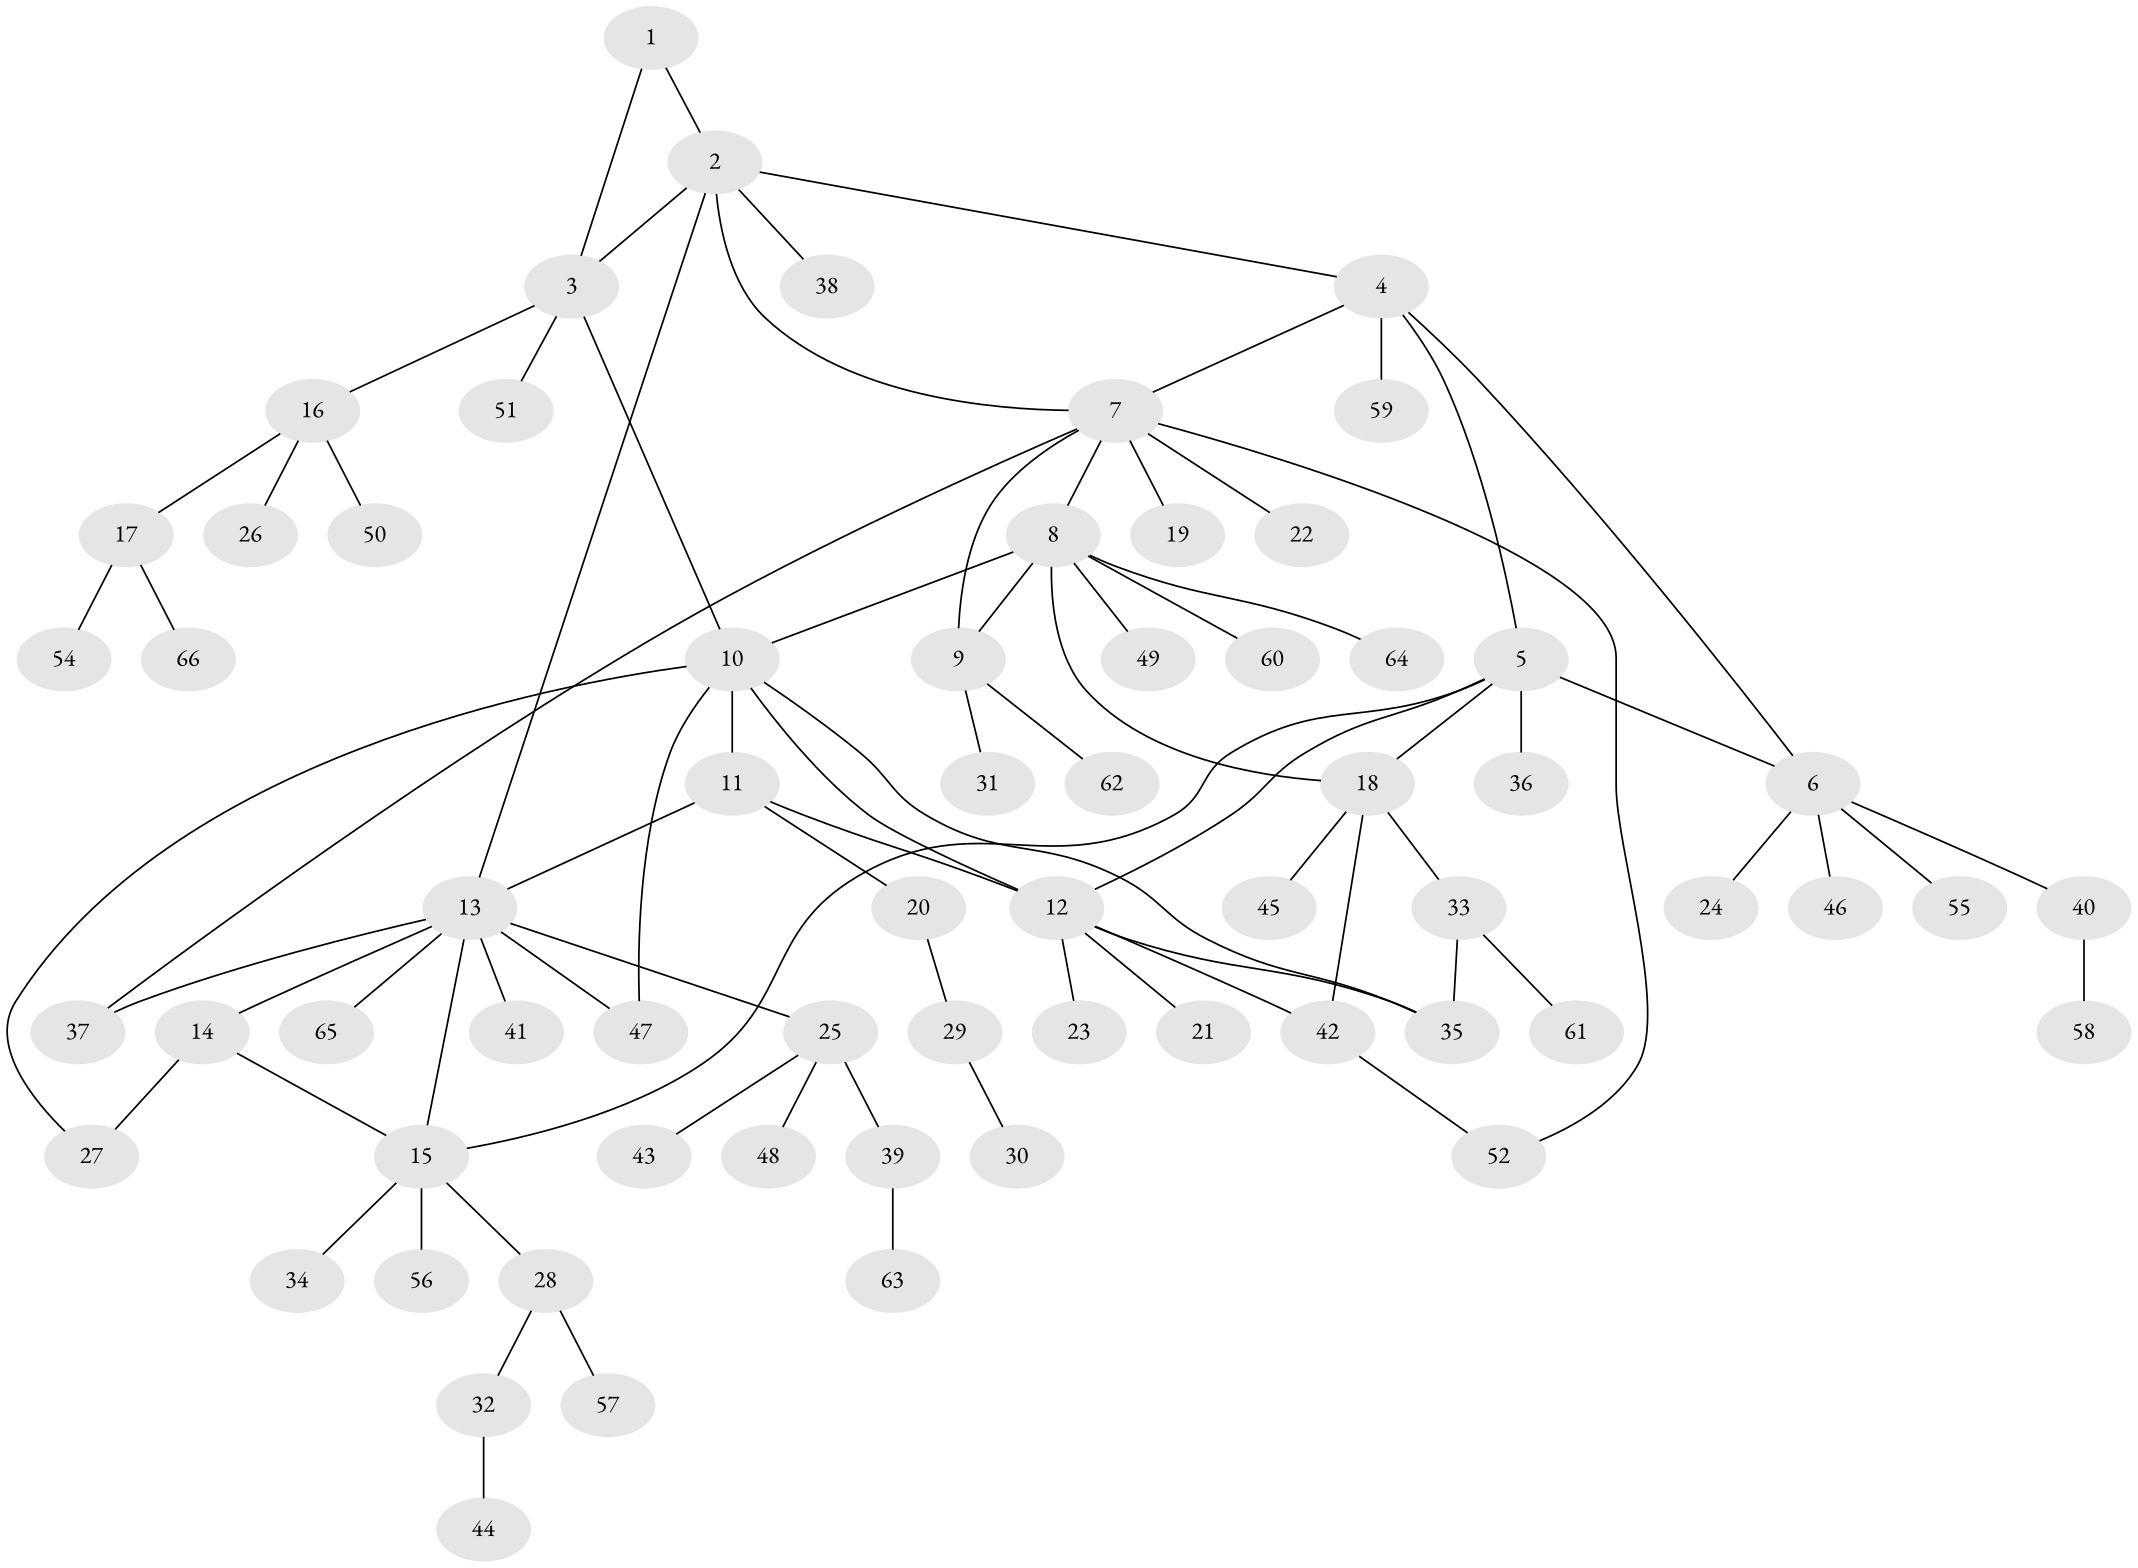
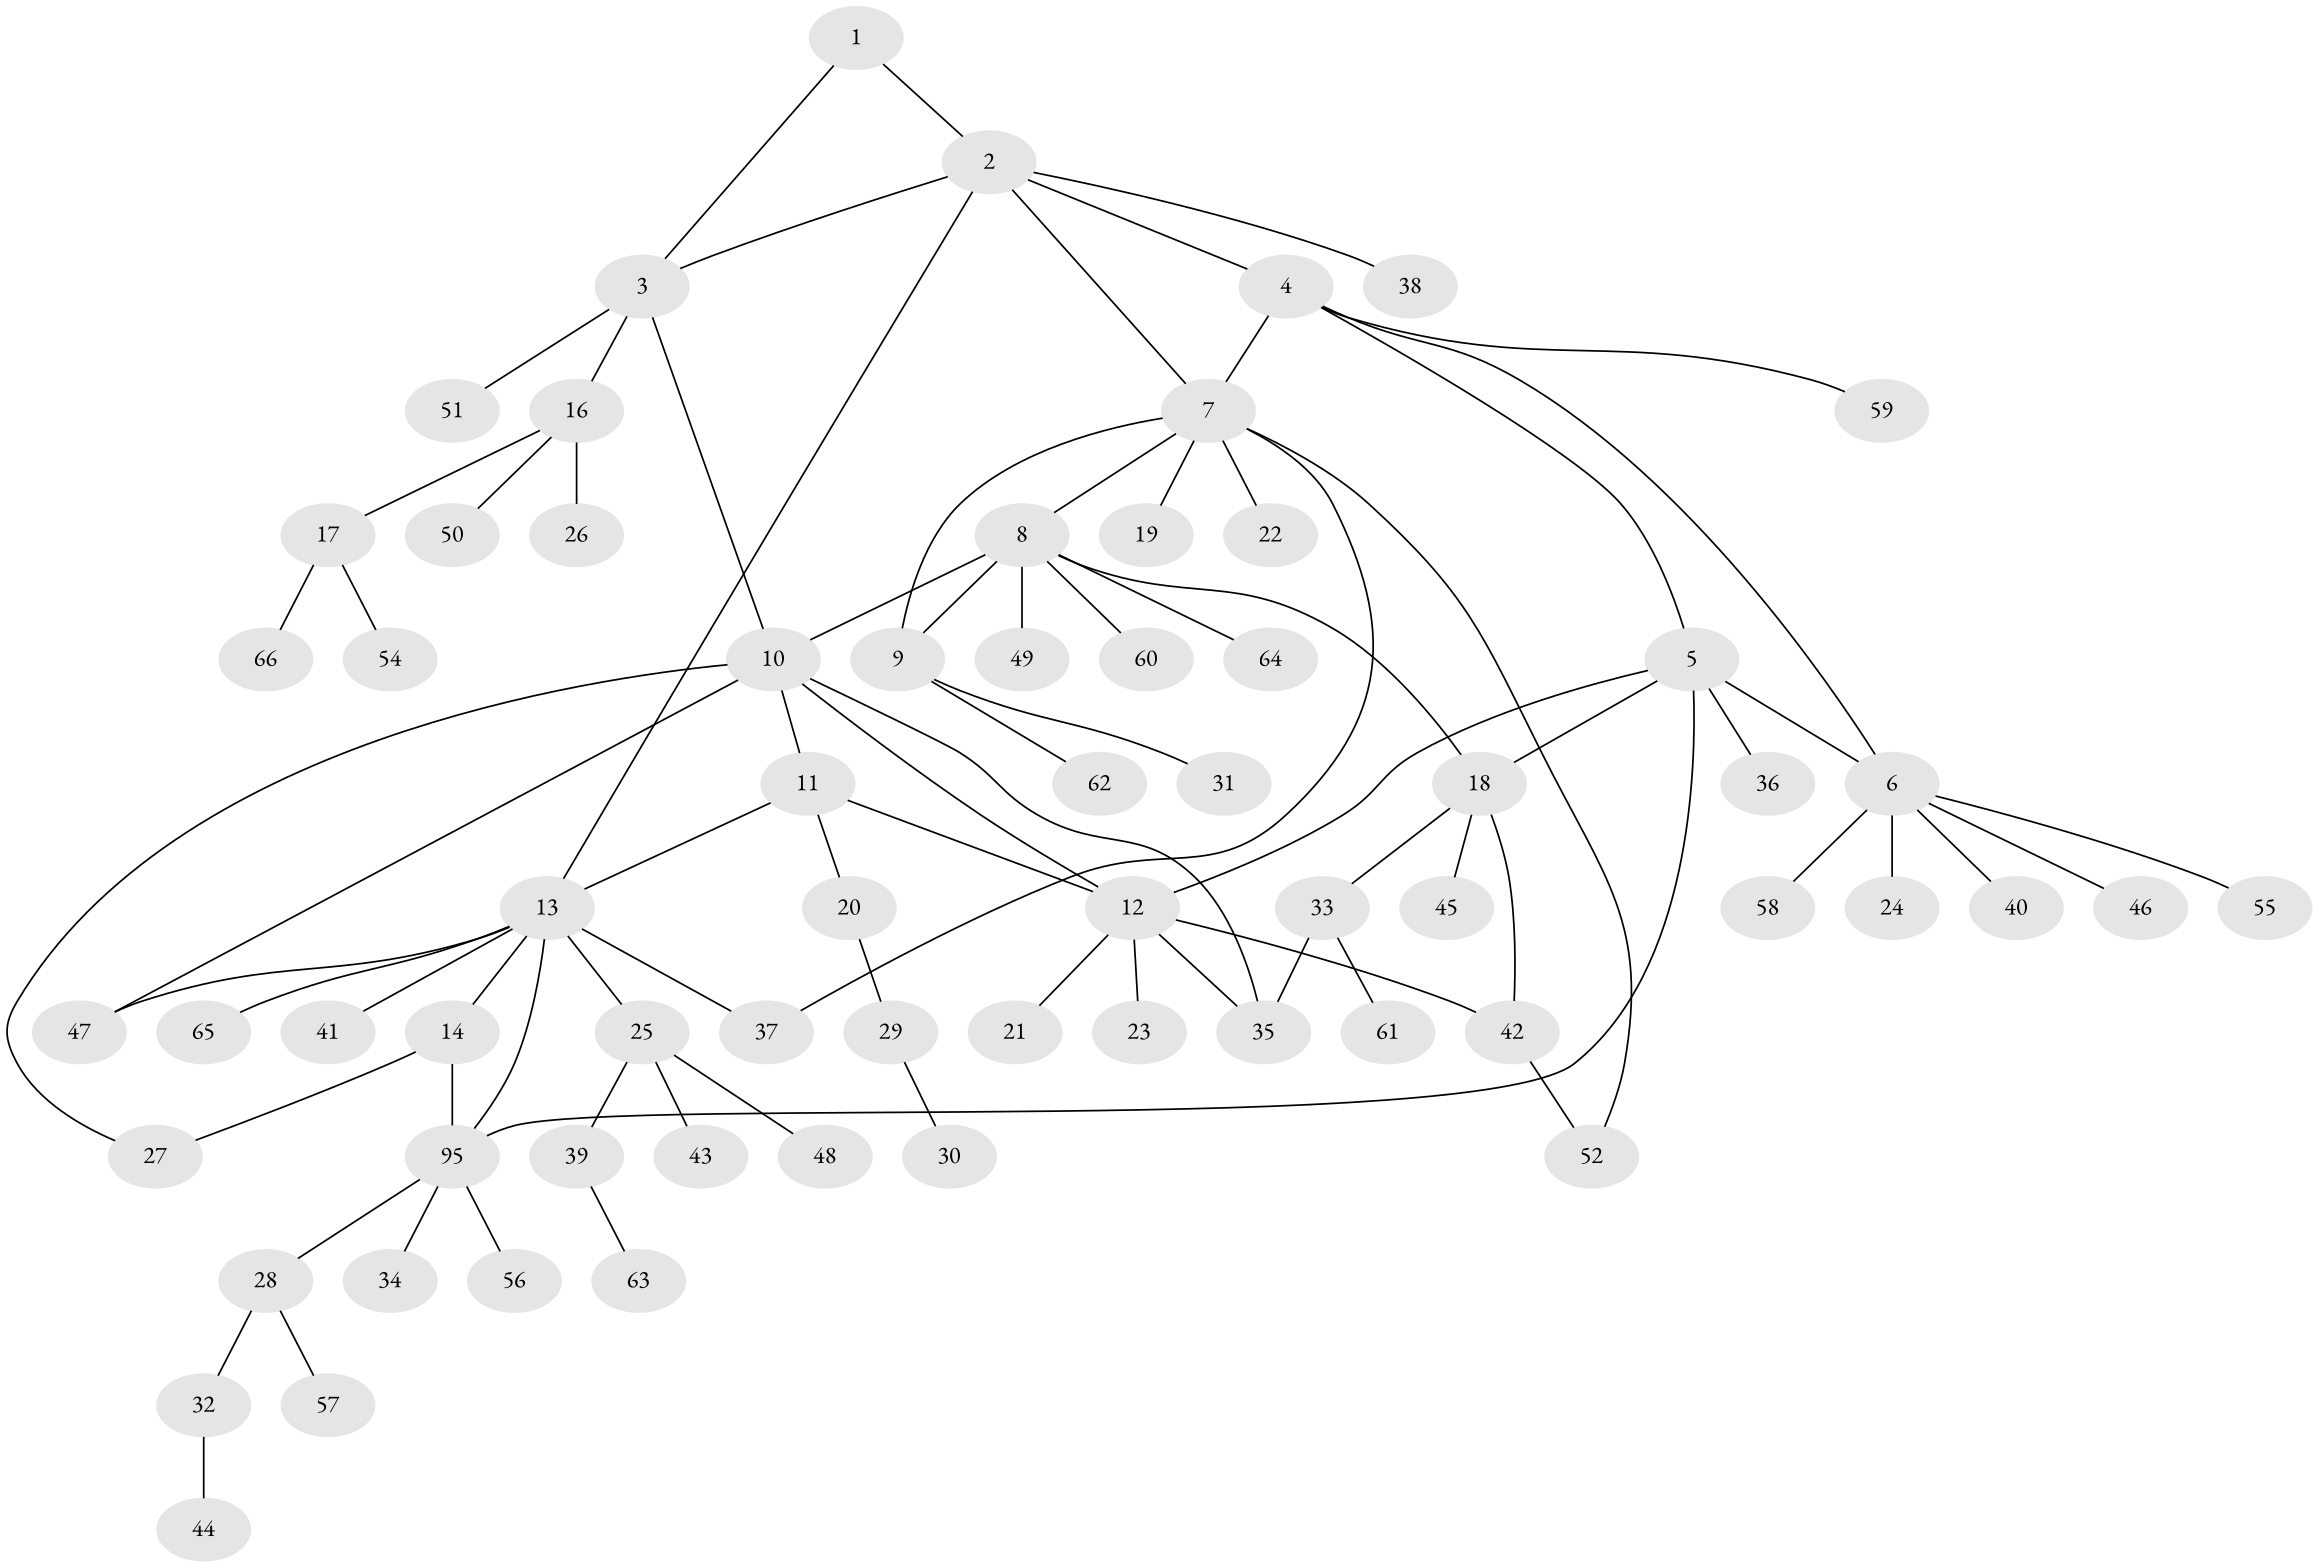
(2084, 970) -> (1830, 846)
(421, 1157) -> (452, 1157)
